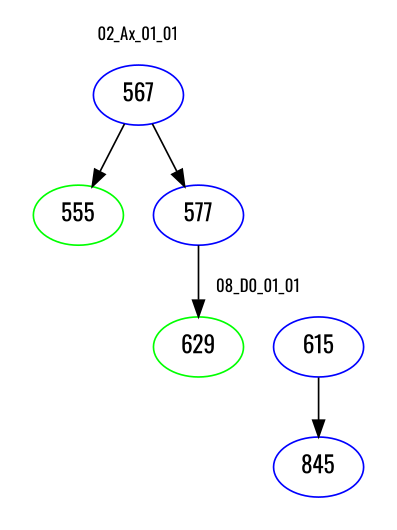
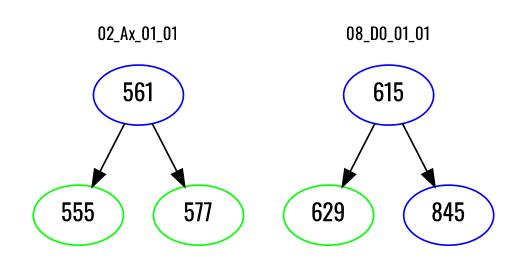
(138, 95) -> (138, 95)
(198, 215) -> (198, 215)
(198, 282) -> (362, 148)
